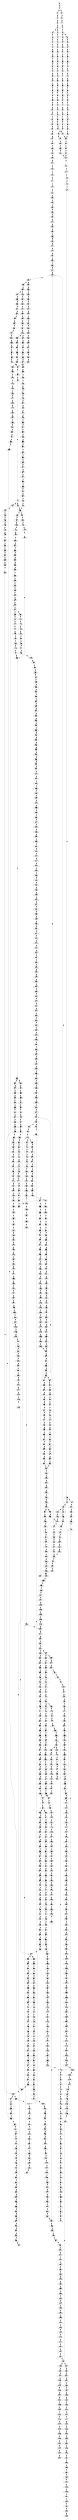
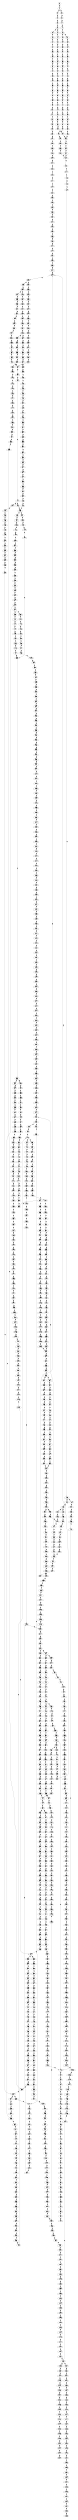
(58, 137) -> (59, 136)
